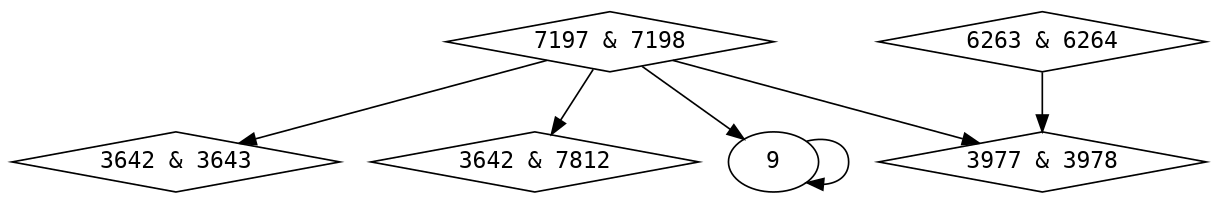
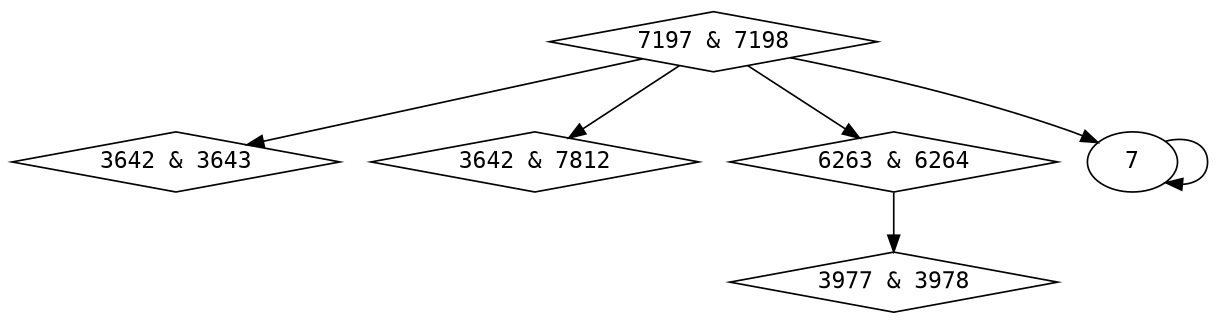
(818, 100) -> (796, 97)
(774, 162) -> (1132, 162)
